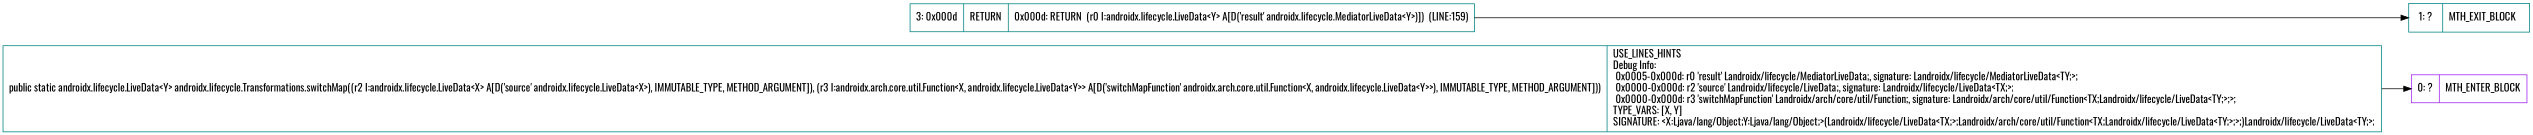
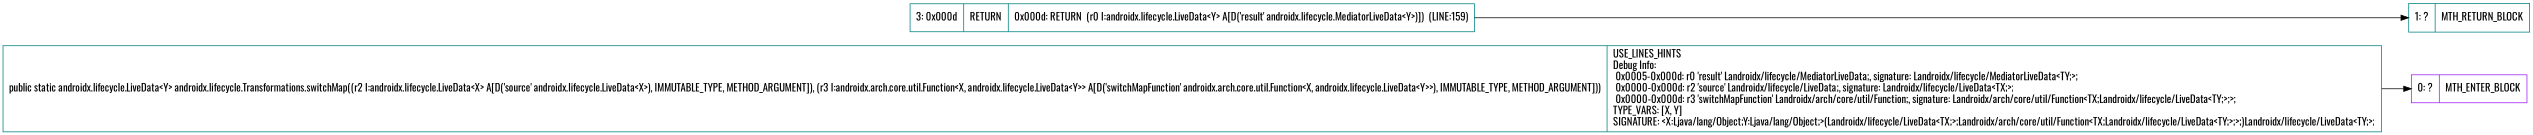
(2482, 17) -> (2482, 17)
